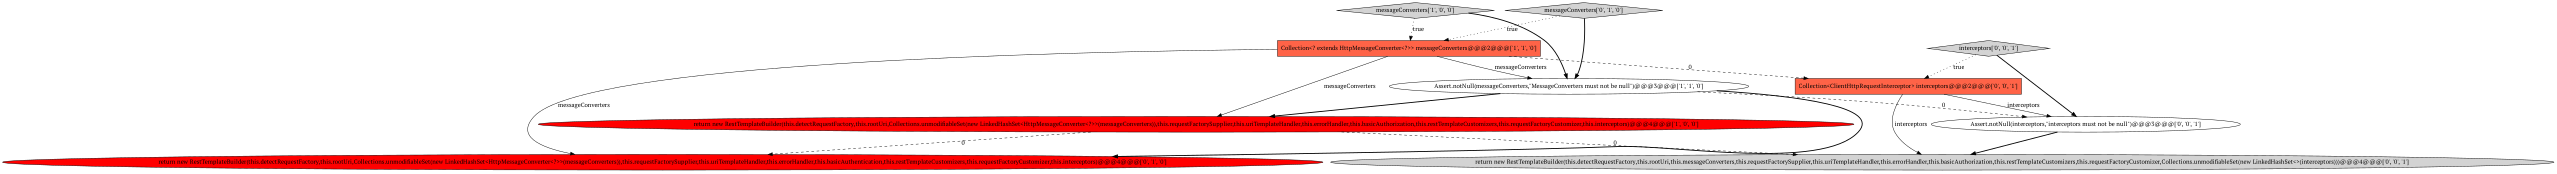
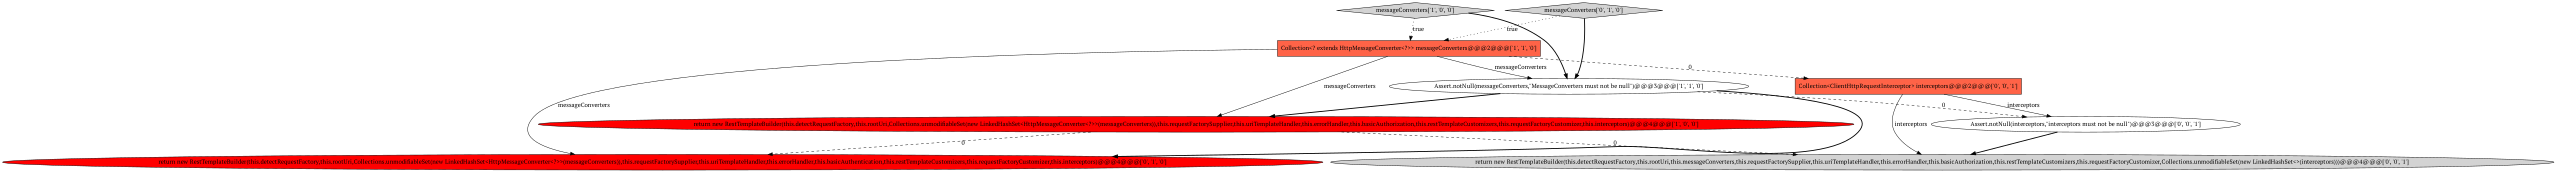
(1989, 48) -> none
